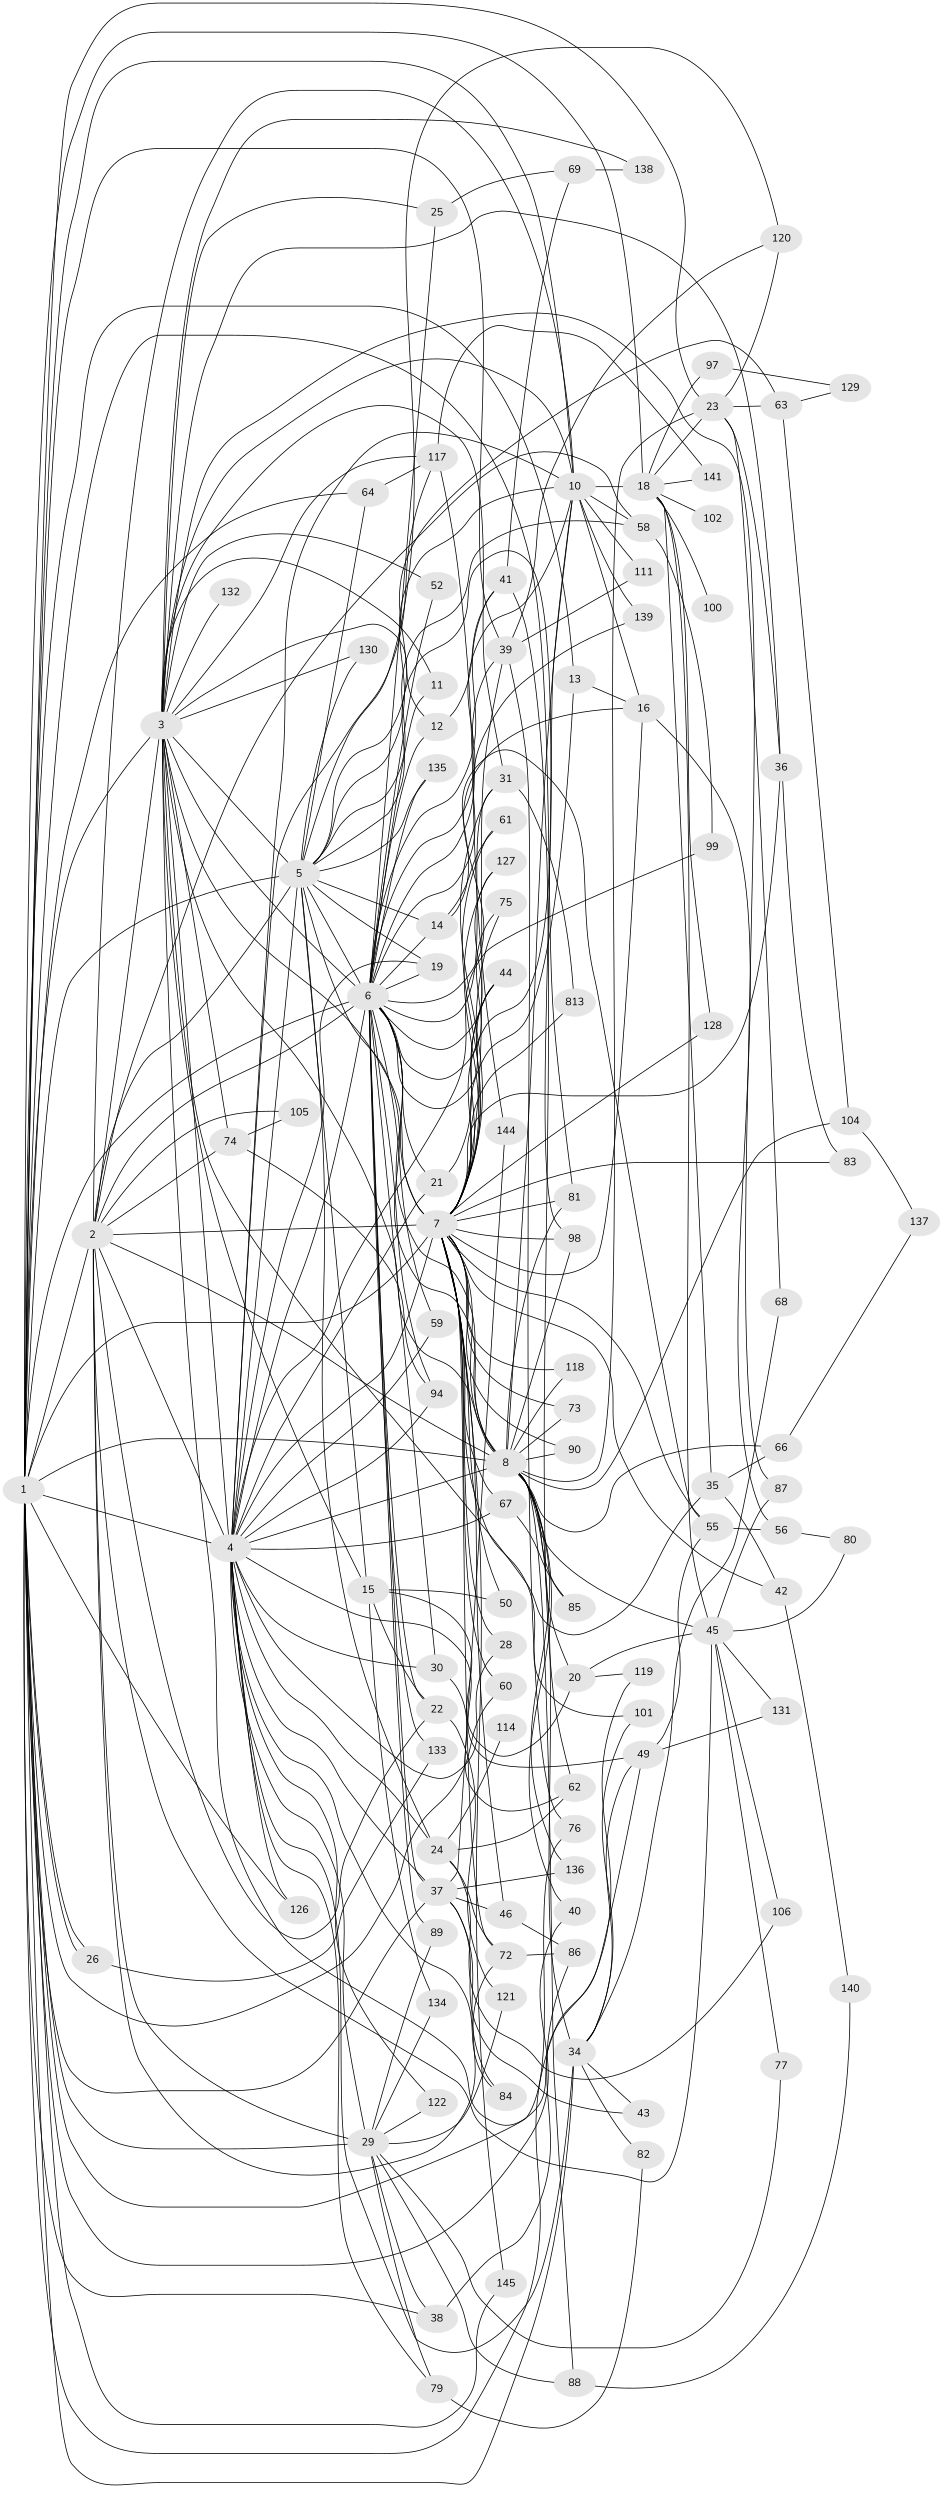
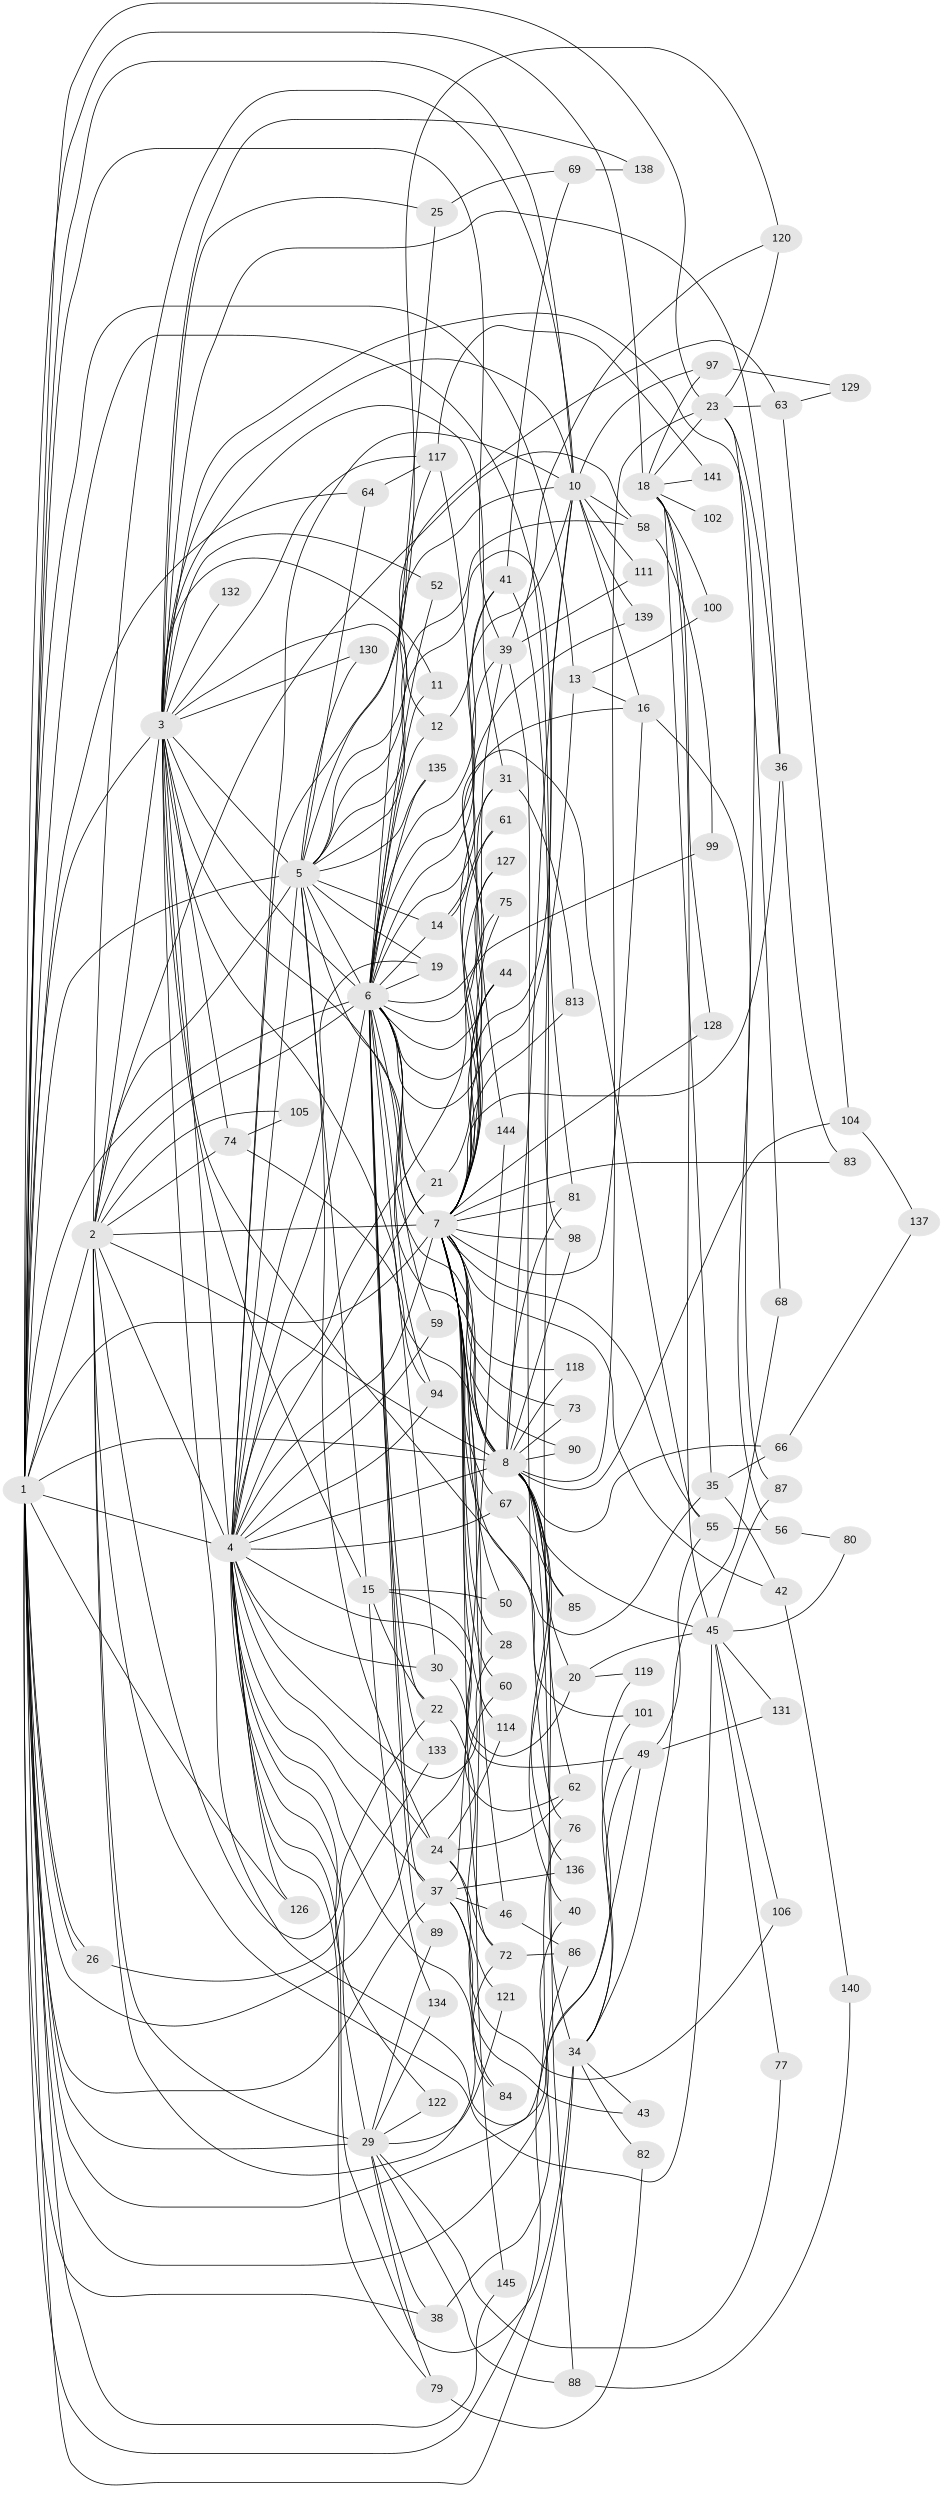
(607, 487) -> (622, 406)
none -> (646, 648)
none -> (463, 1479)
